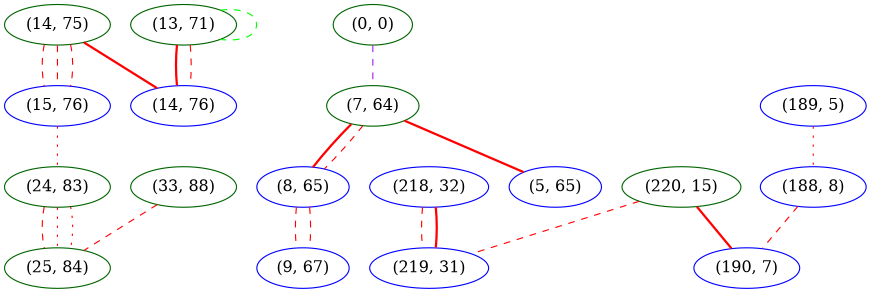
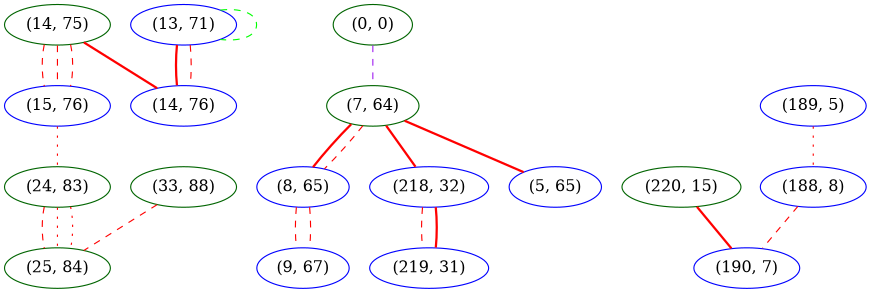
(184, 25) -> (184, 25)
none -> (401, 146)
(555, 228) -> none
